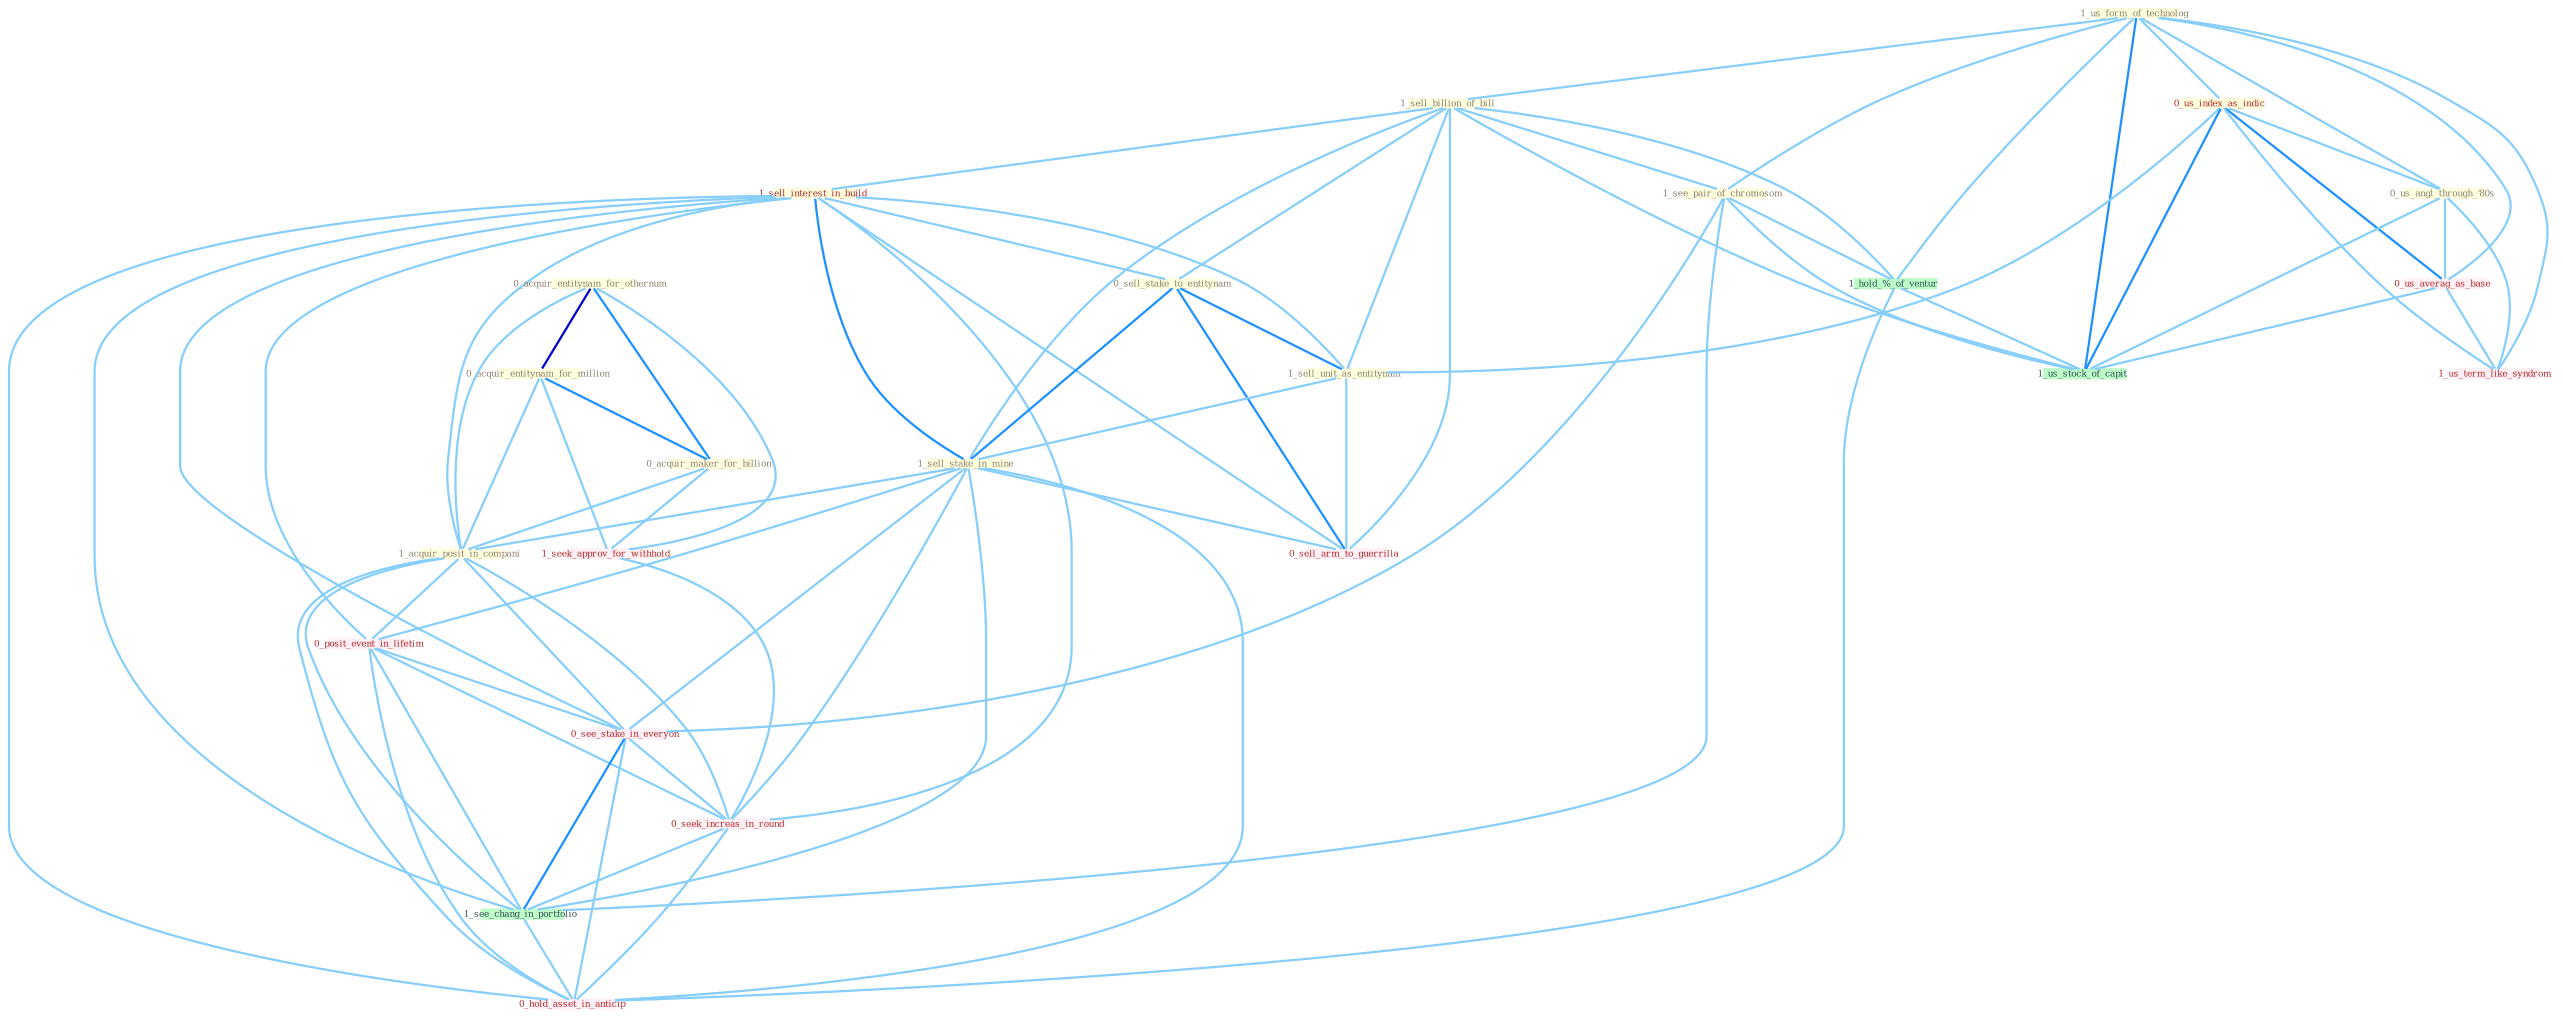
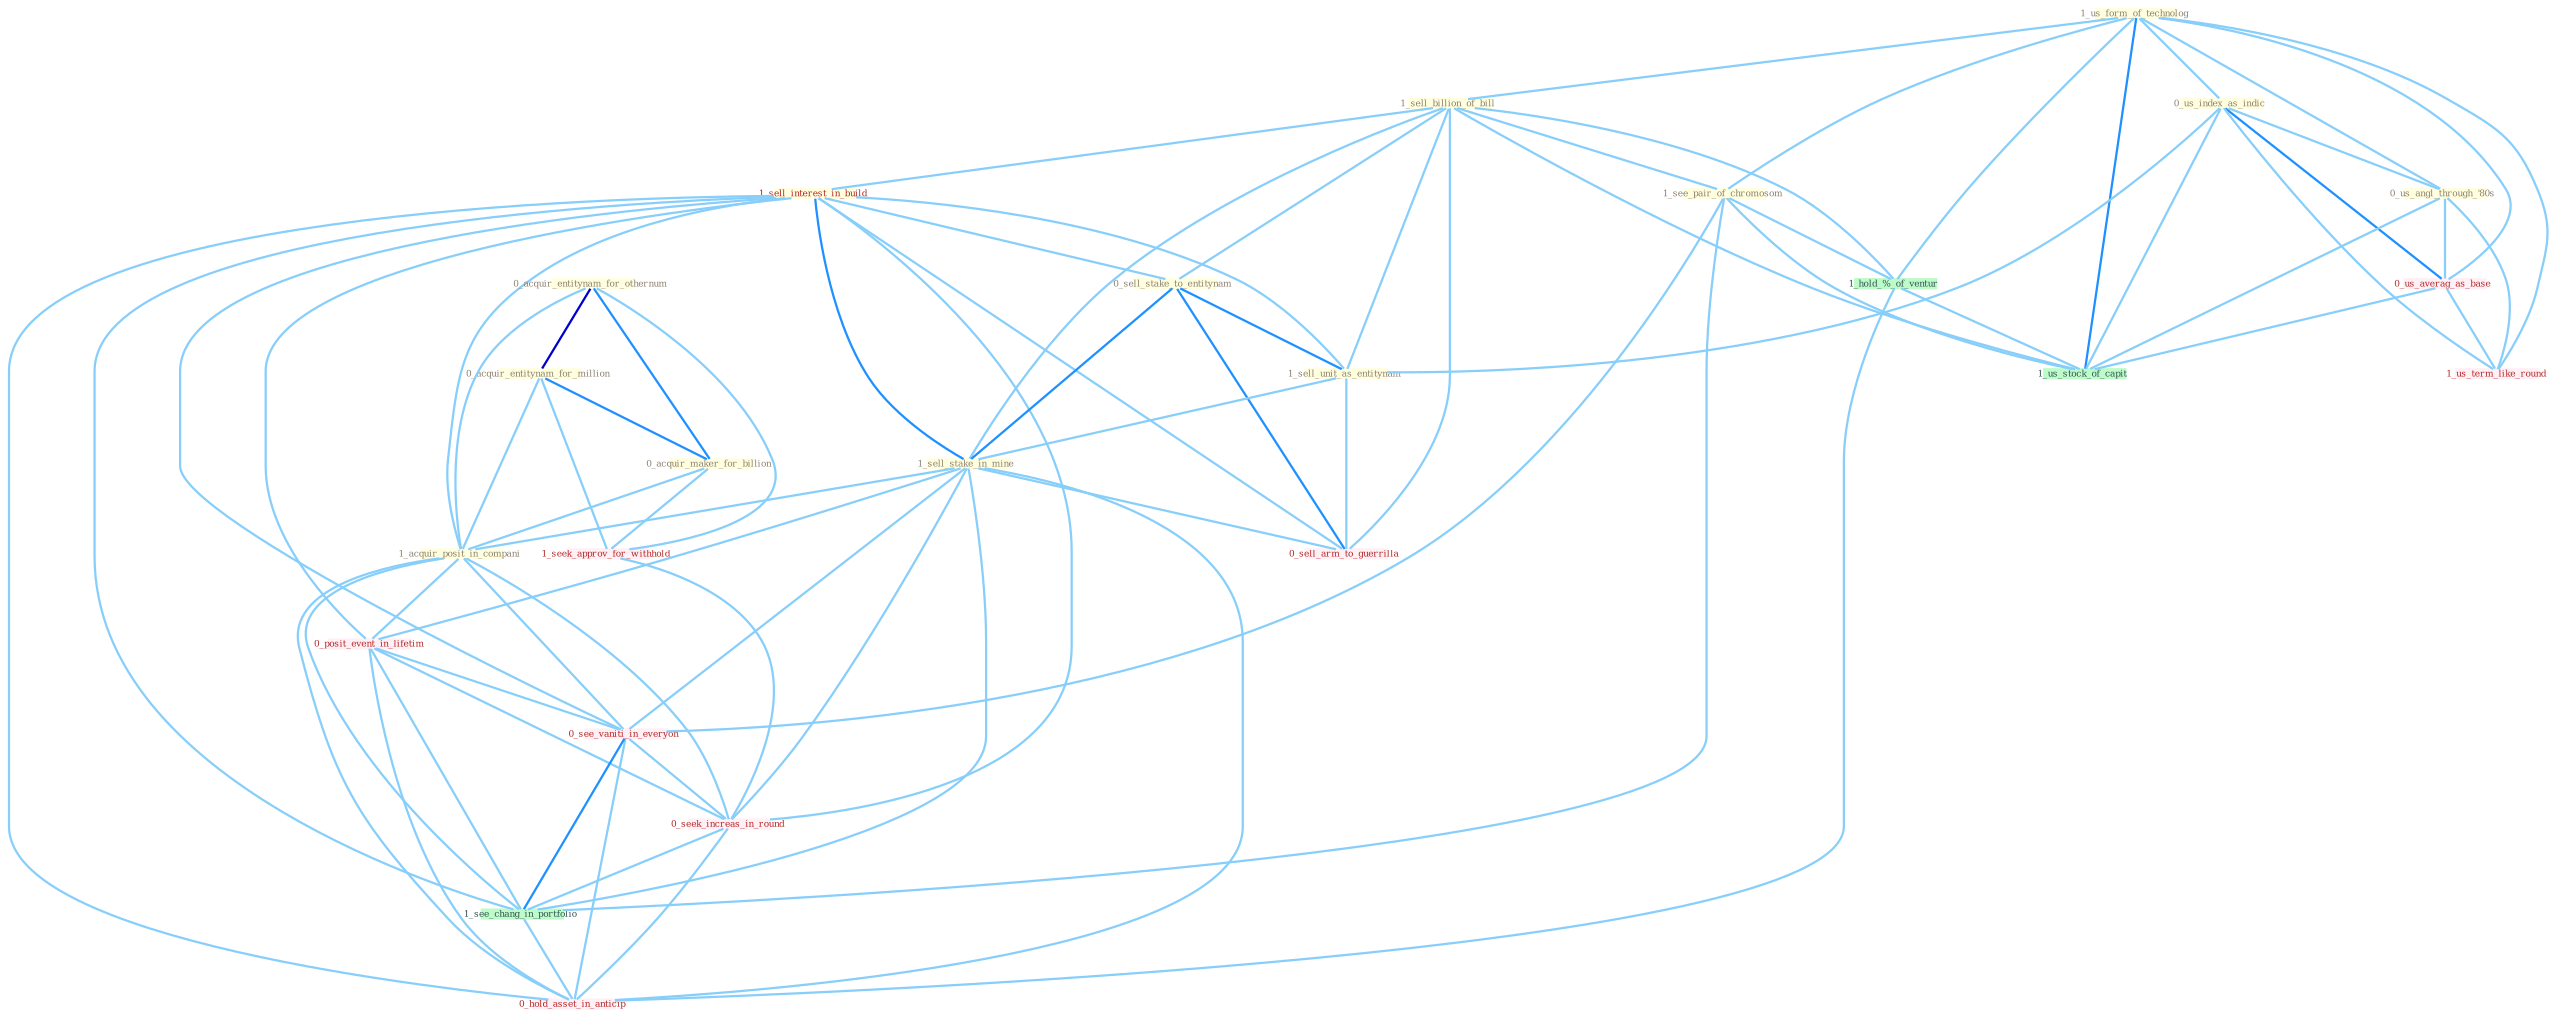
(2222, 104) -> (2222, 104)
(2153, 239) -> (2153, 239)
(2497, 374) -> (2497, 374)
(626, 734) -> (626, 734)
